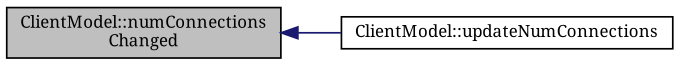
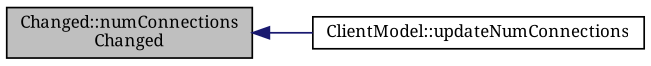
(144, 33) -> (130, 33)
